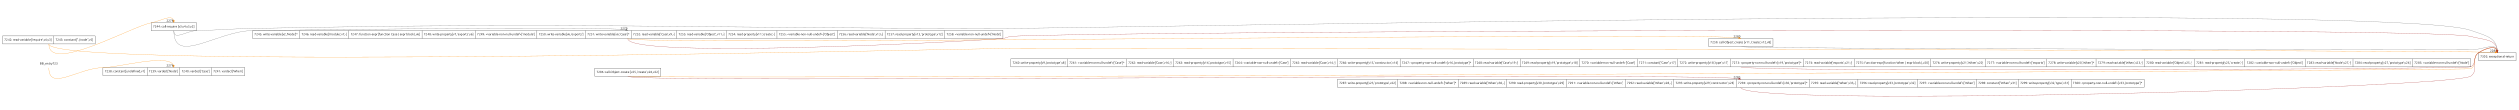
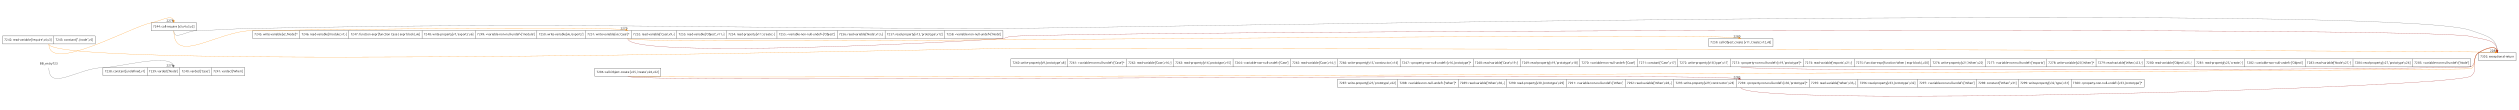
(394, 29) -> (394, 29)
(2196, 49) -> none
(108, 67) -> (108, 67)
